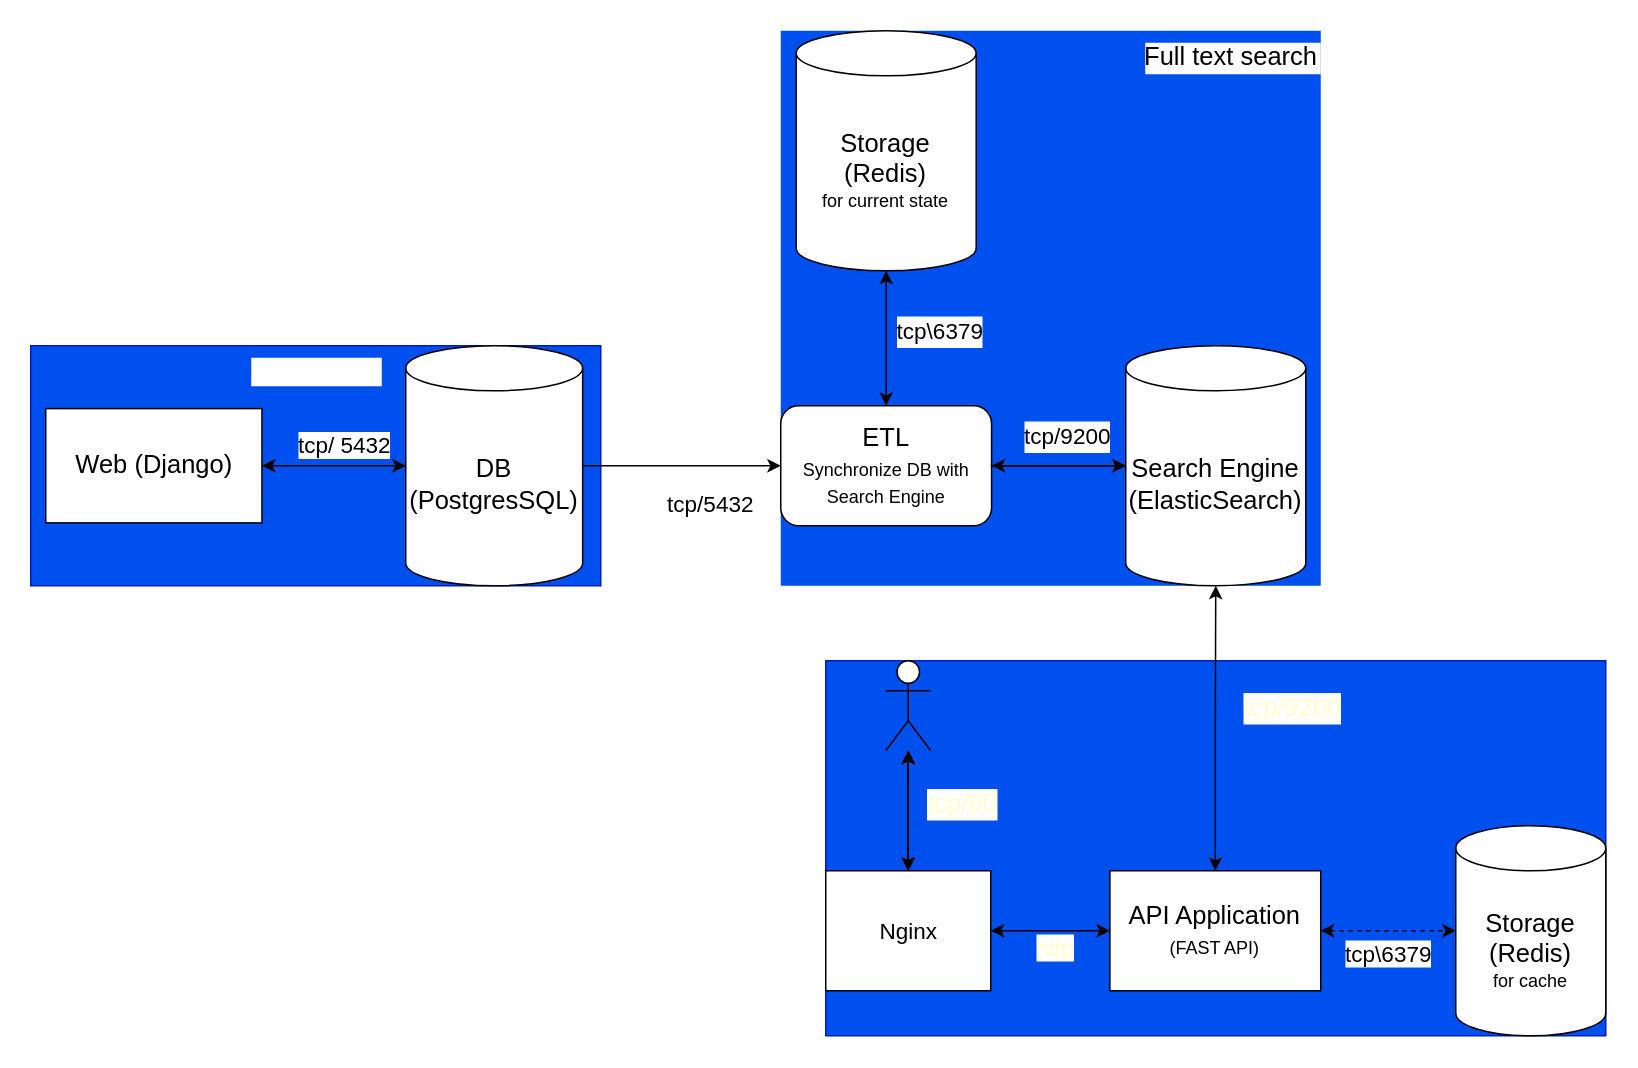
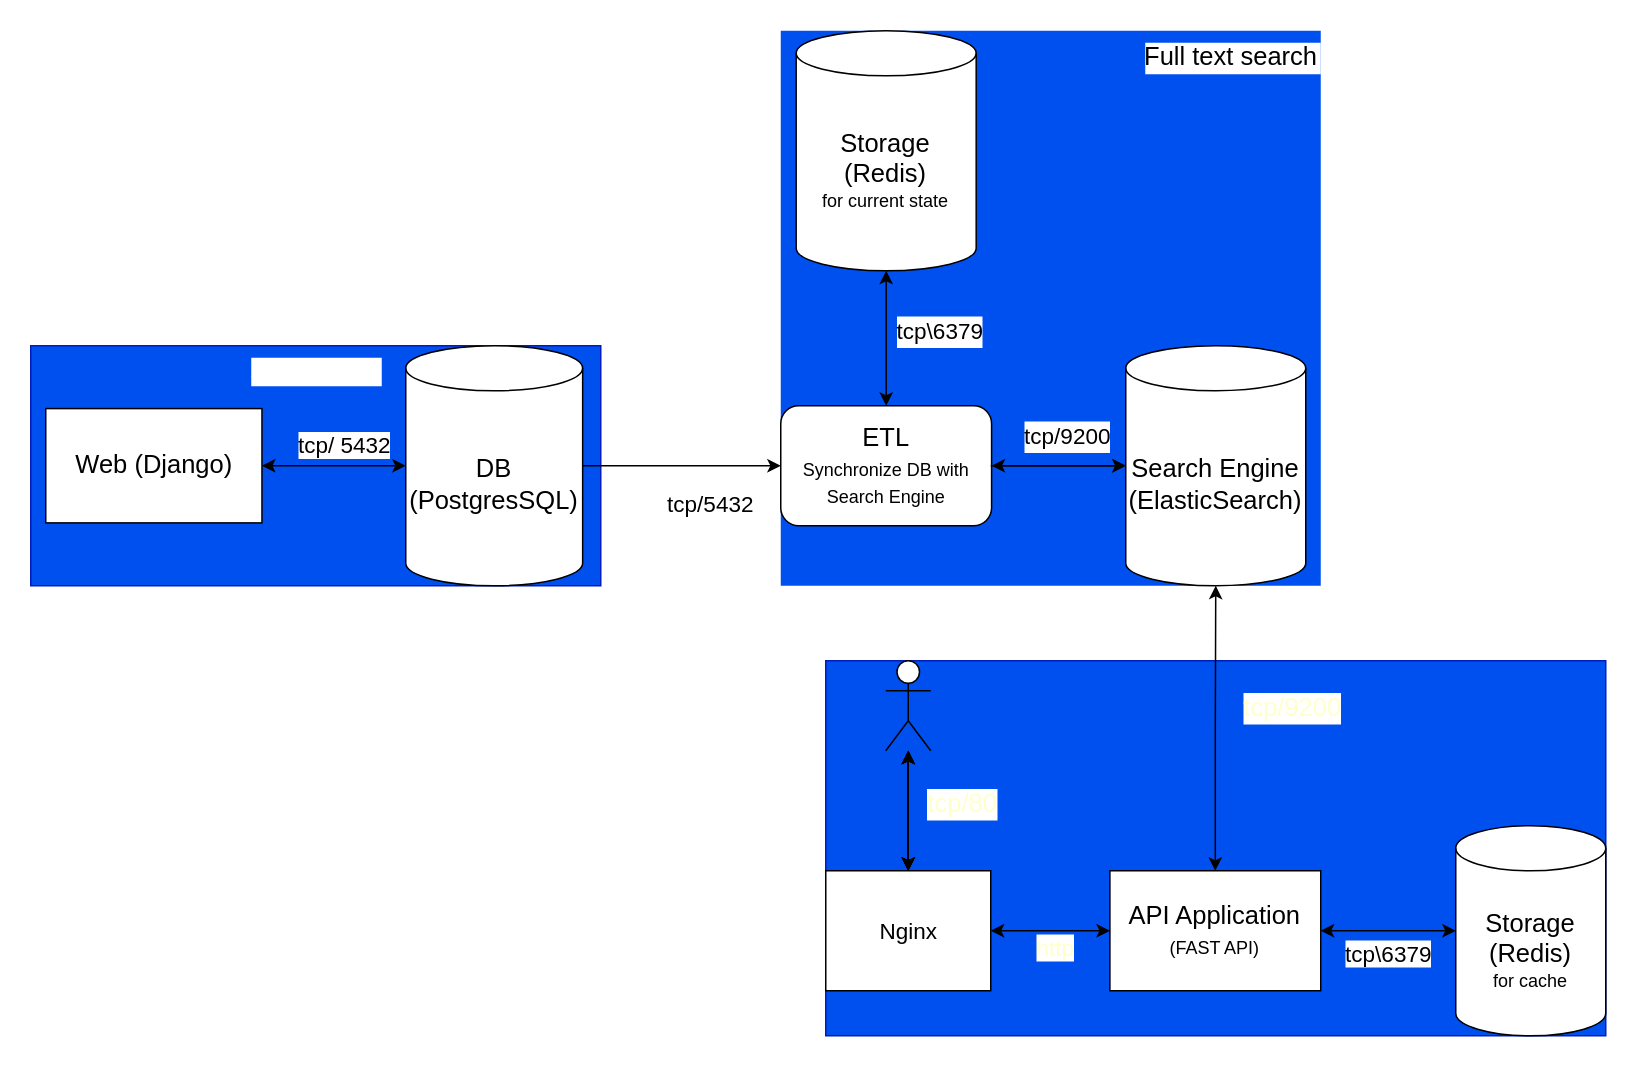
(1390, 931) -> (1390, 931)
